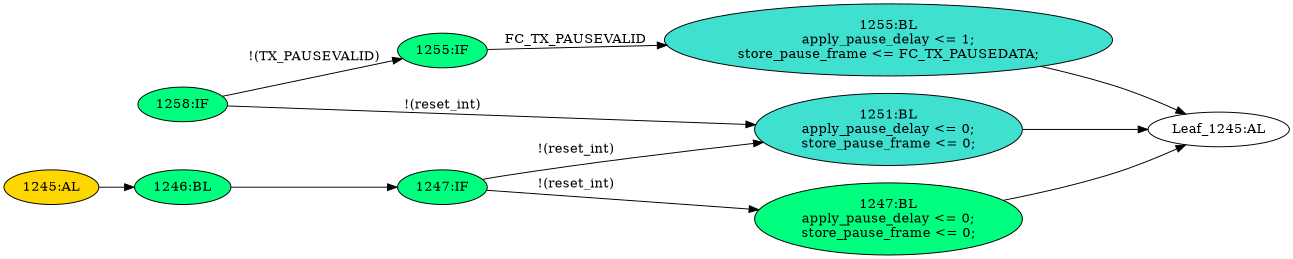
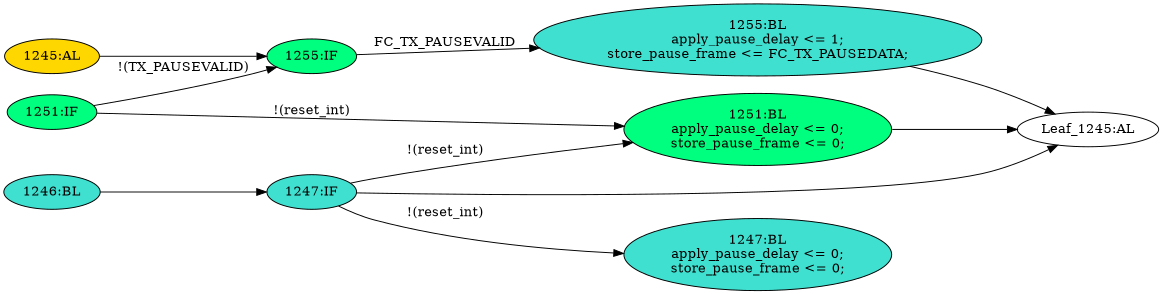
(183, 104) -> (52, 112)
(888, 129) -> (758, 129)
(1092, 180) -> (705, 193)
(112, 187) -> (178, 56)
(183, 187) -> (52, 192)
(442, 187) -> (312, 192)
(888, 219) -> (758, 255)
